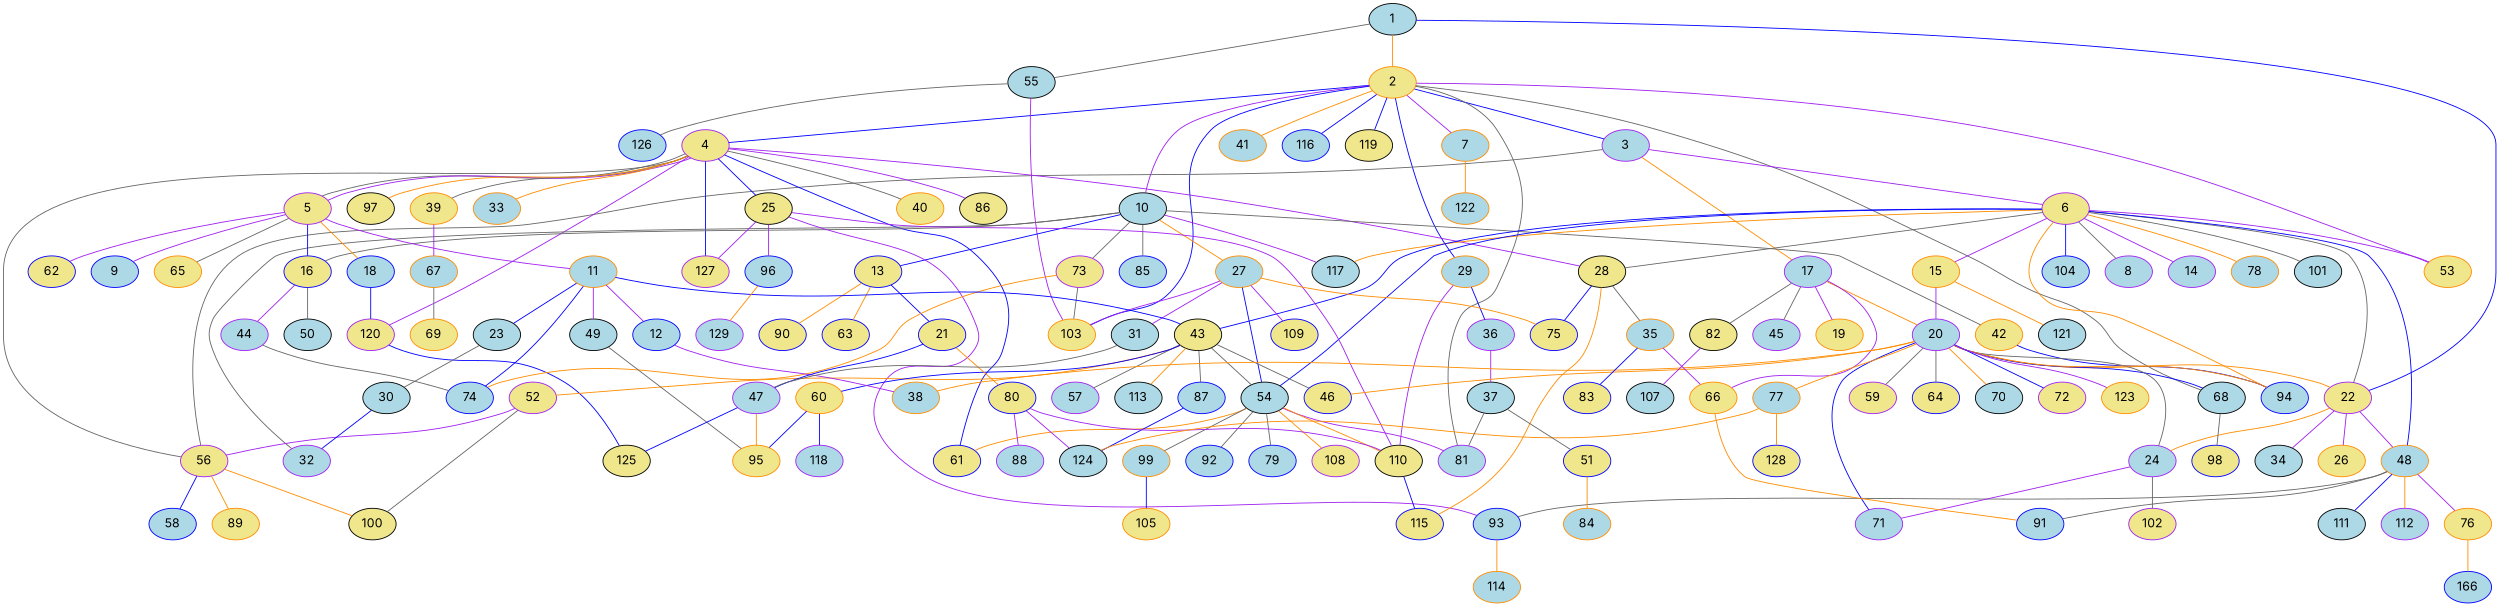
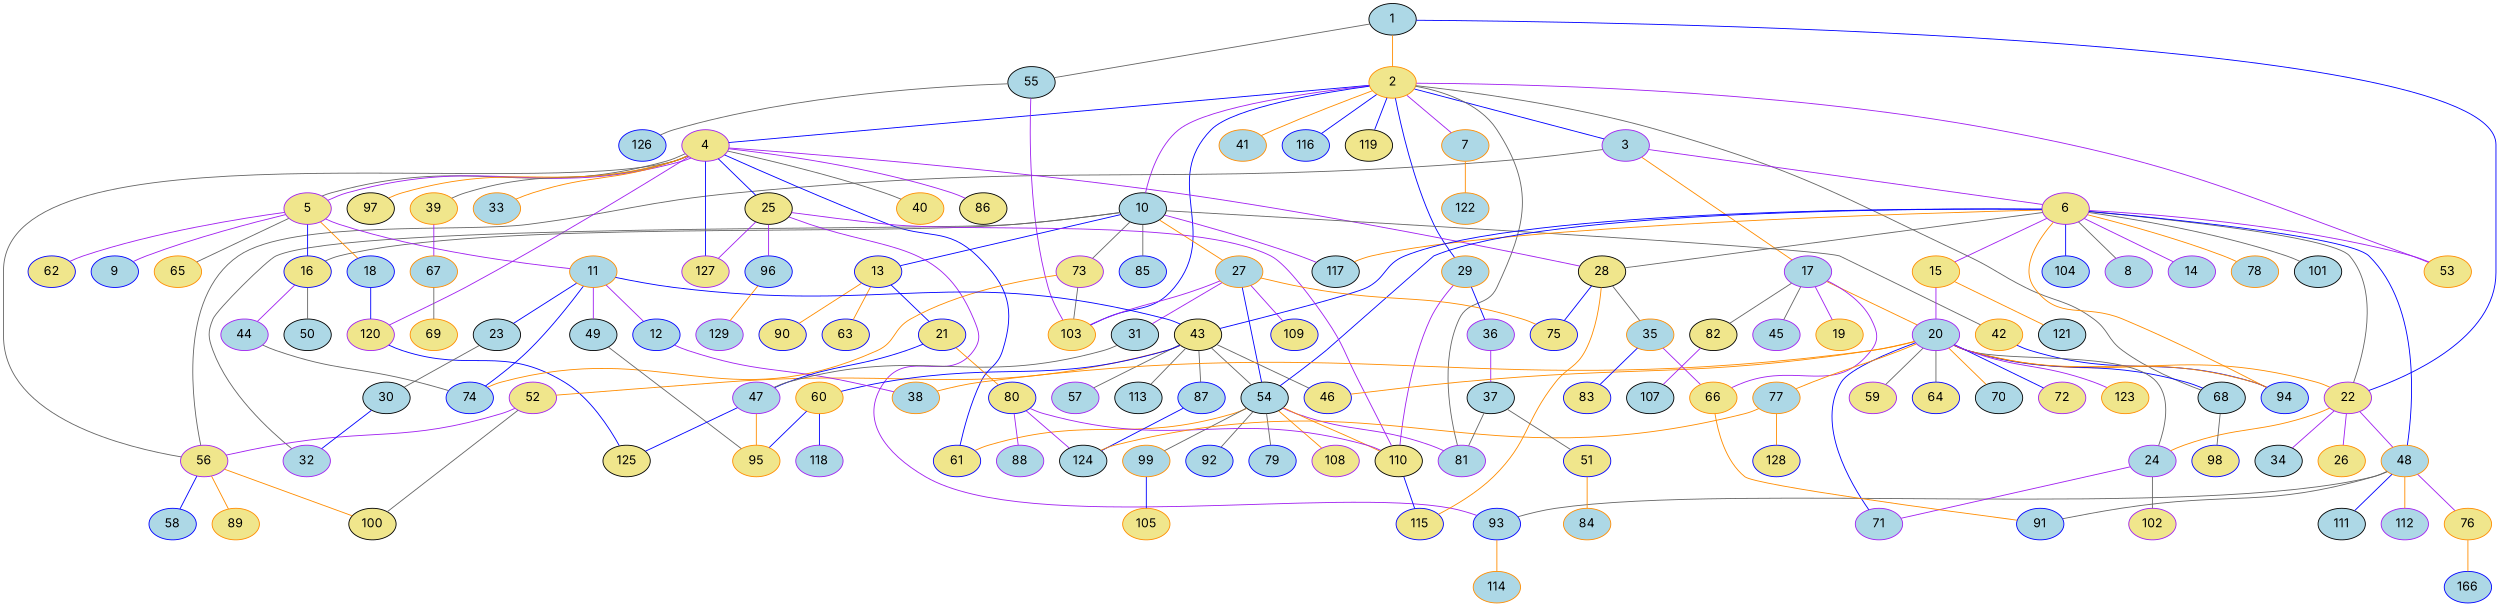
(1163, 372) -> (1163, 372)
